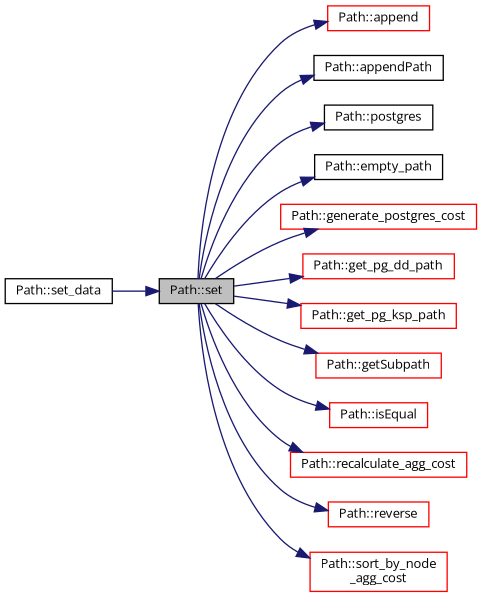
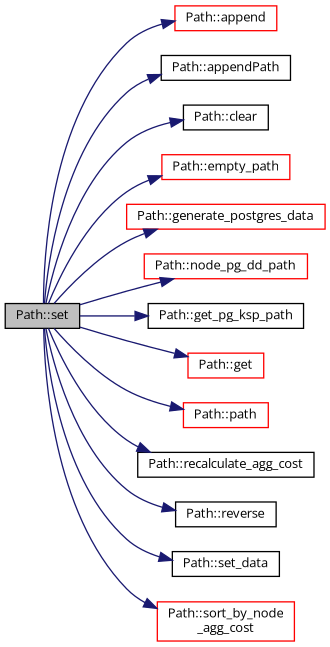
(379, 118) -> (226, 118)
(379, 167) -> (226, 167)
(379, 217) -> (226, 217)
(379, 266) -> (226, 266)
(129, 291) -> (74, 459)
(379, 316) -> (226, 316)
(379, 366) -> (226, 366)
(379, 415) -> (226, 415)
(379, 465) -> (226, 465)
(379, 514) -> (226, 514)
